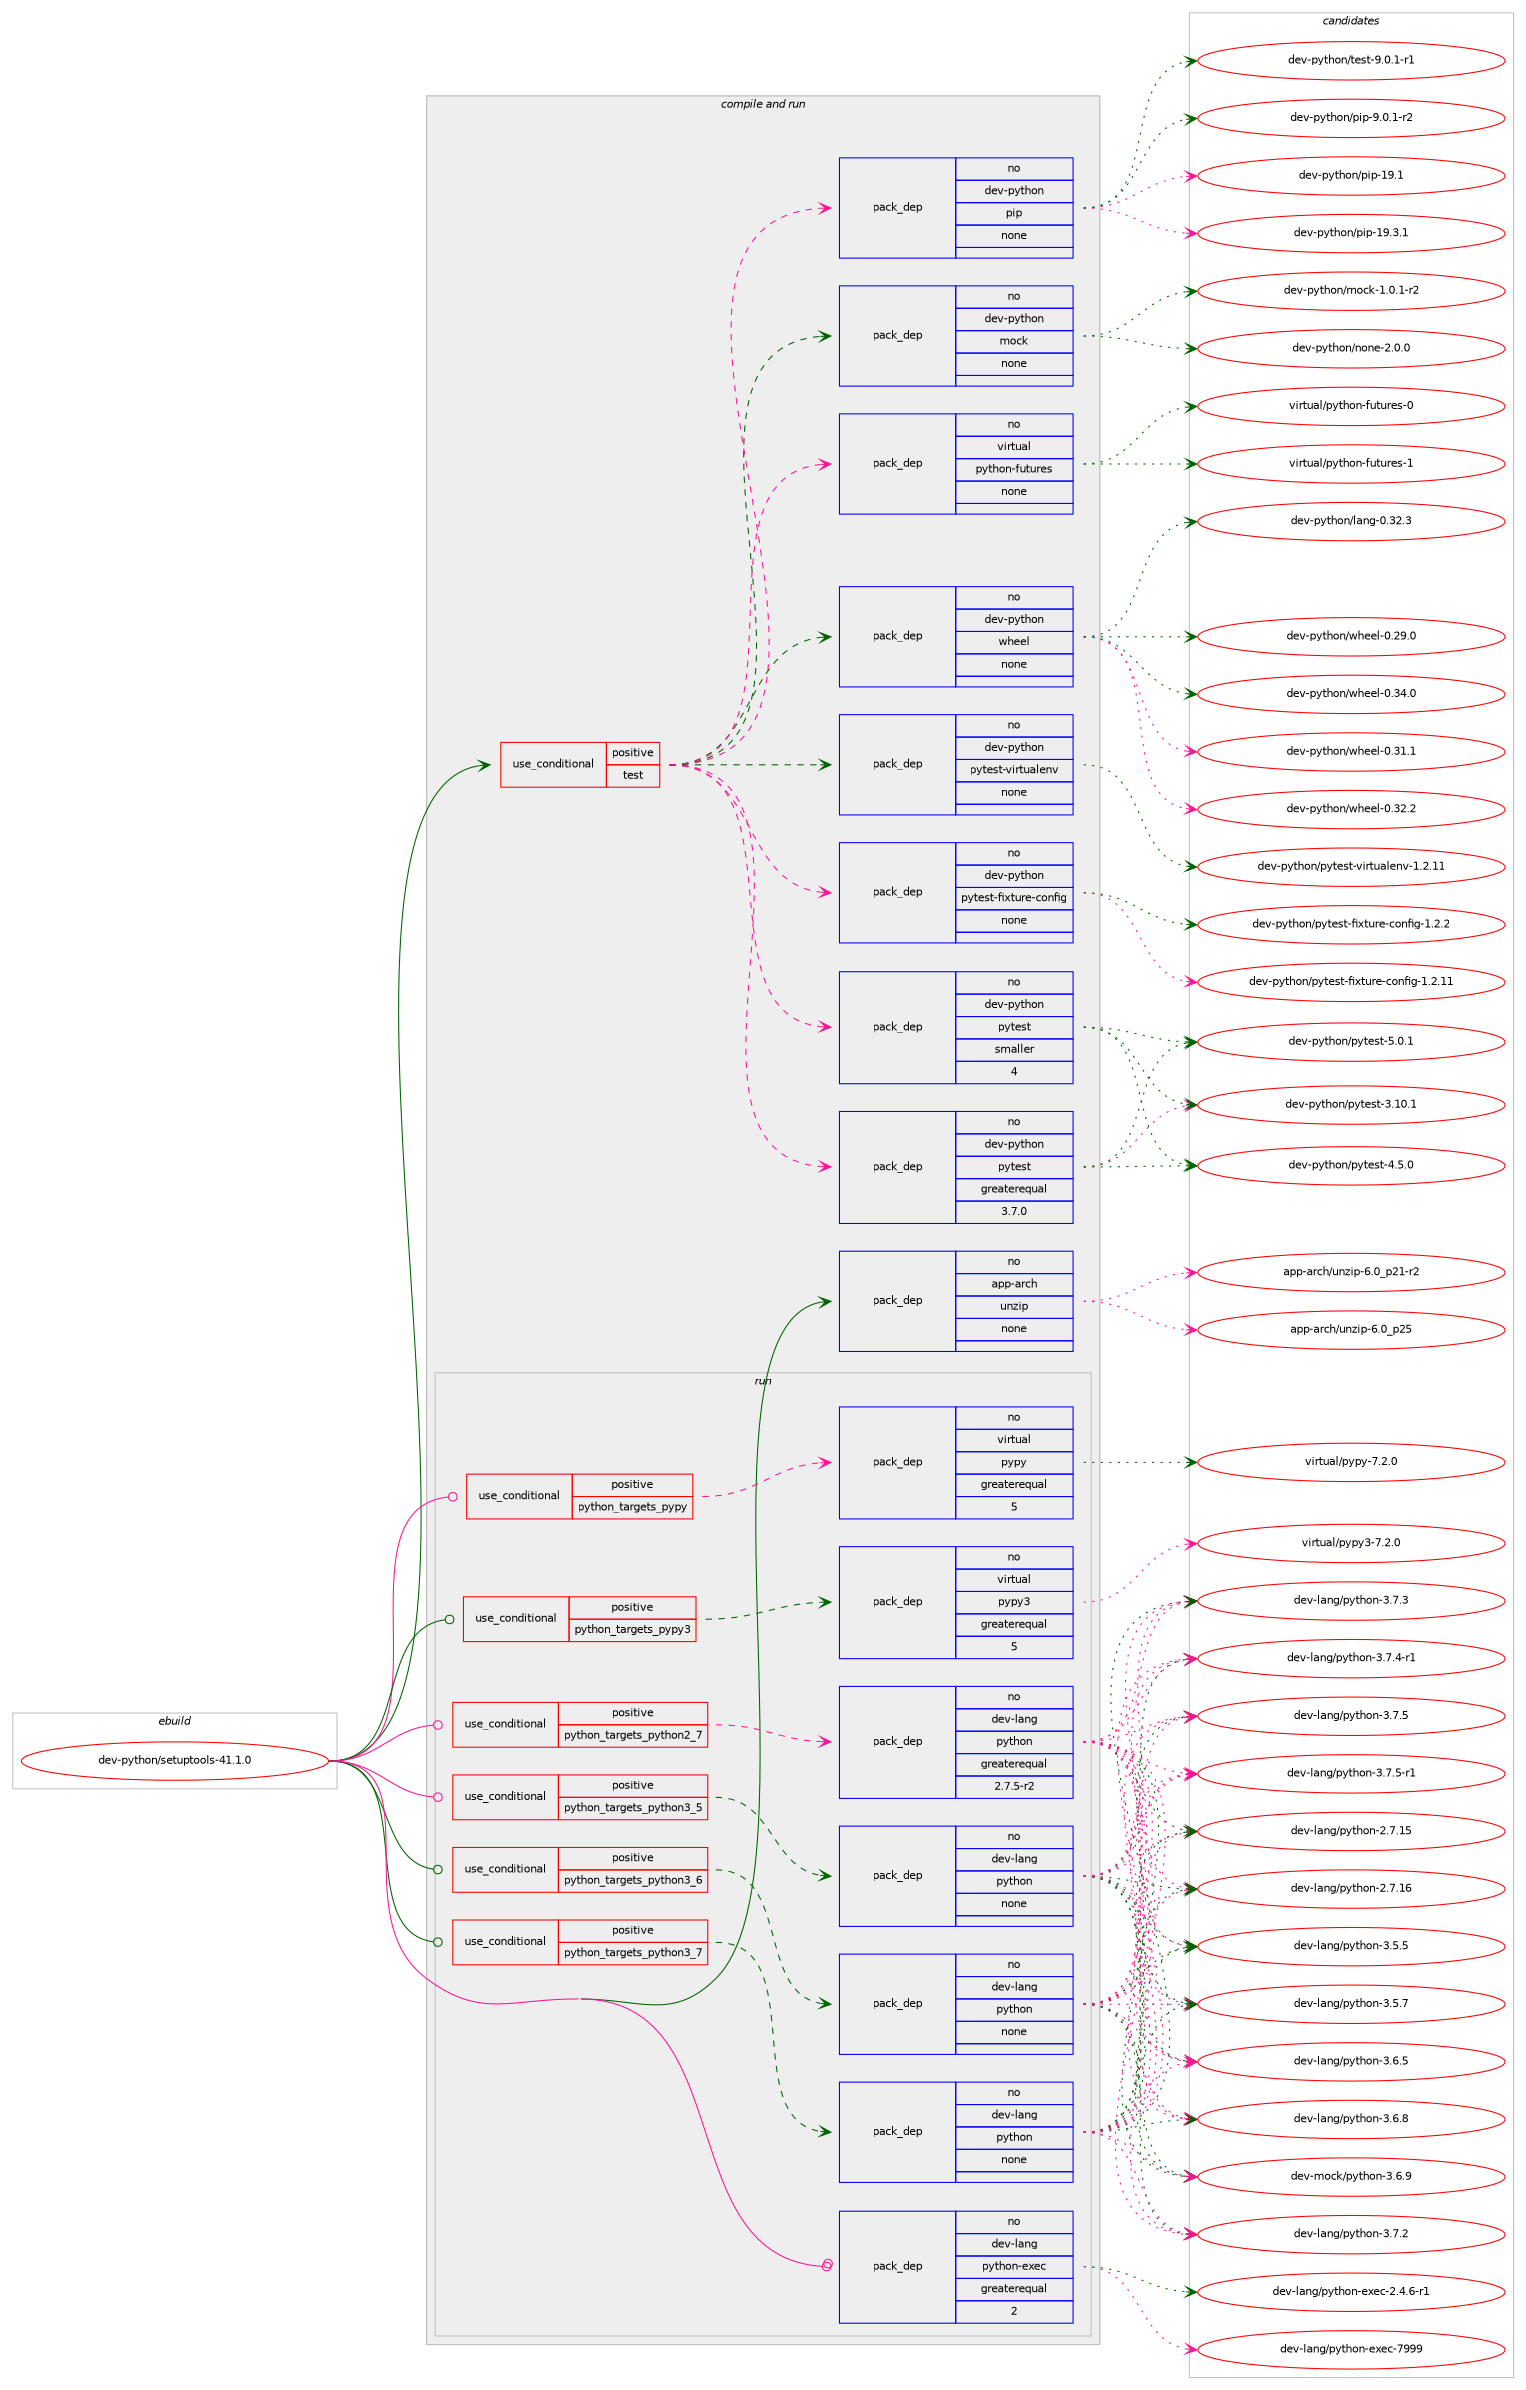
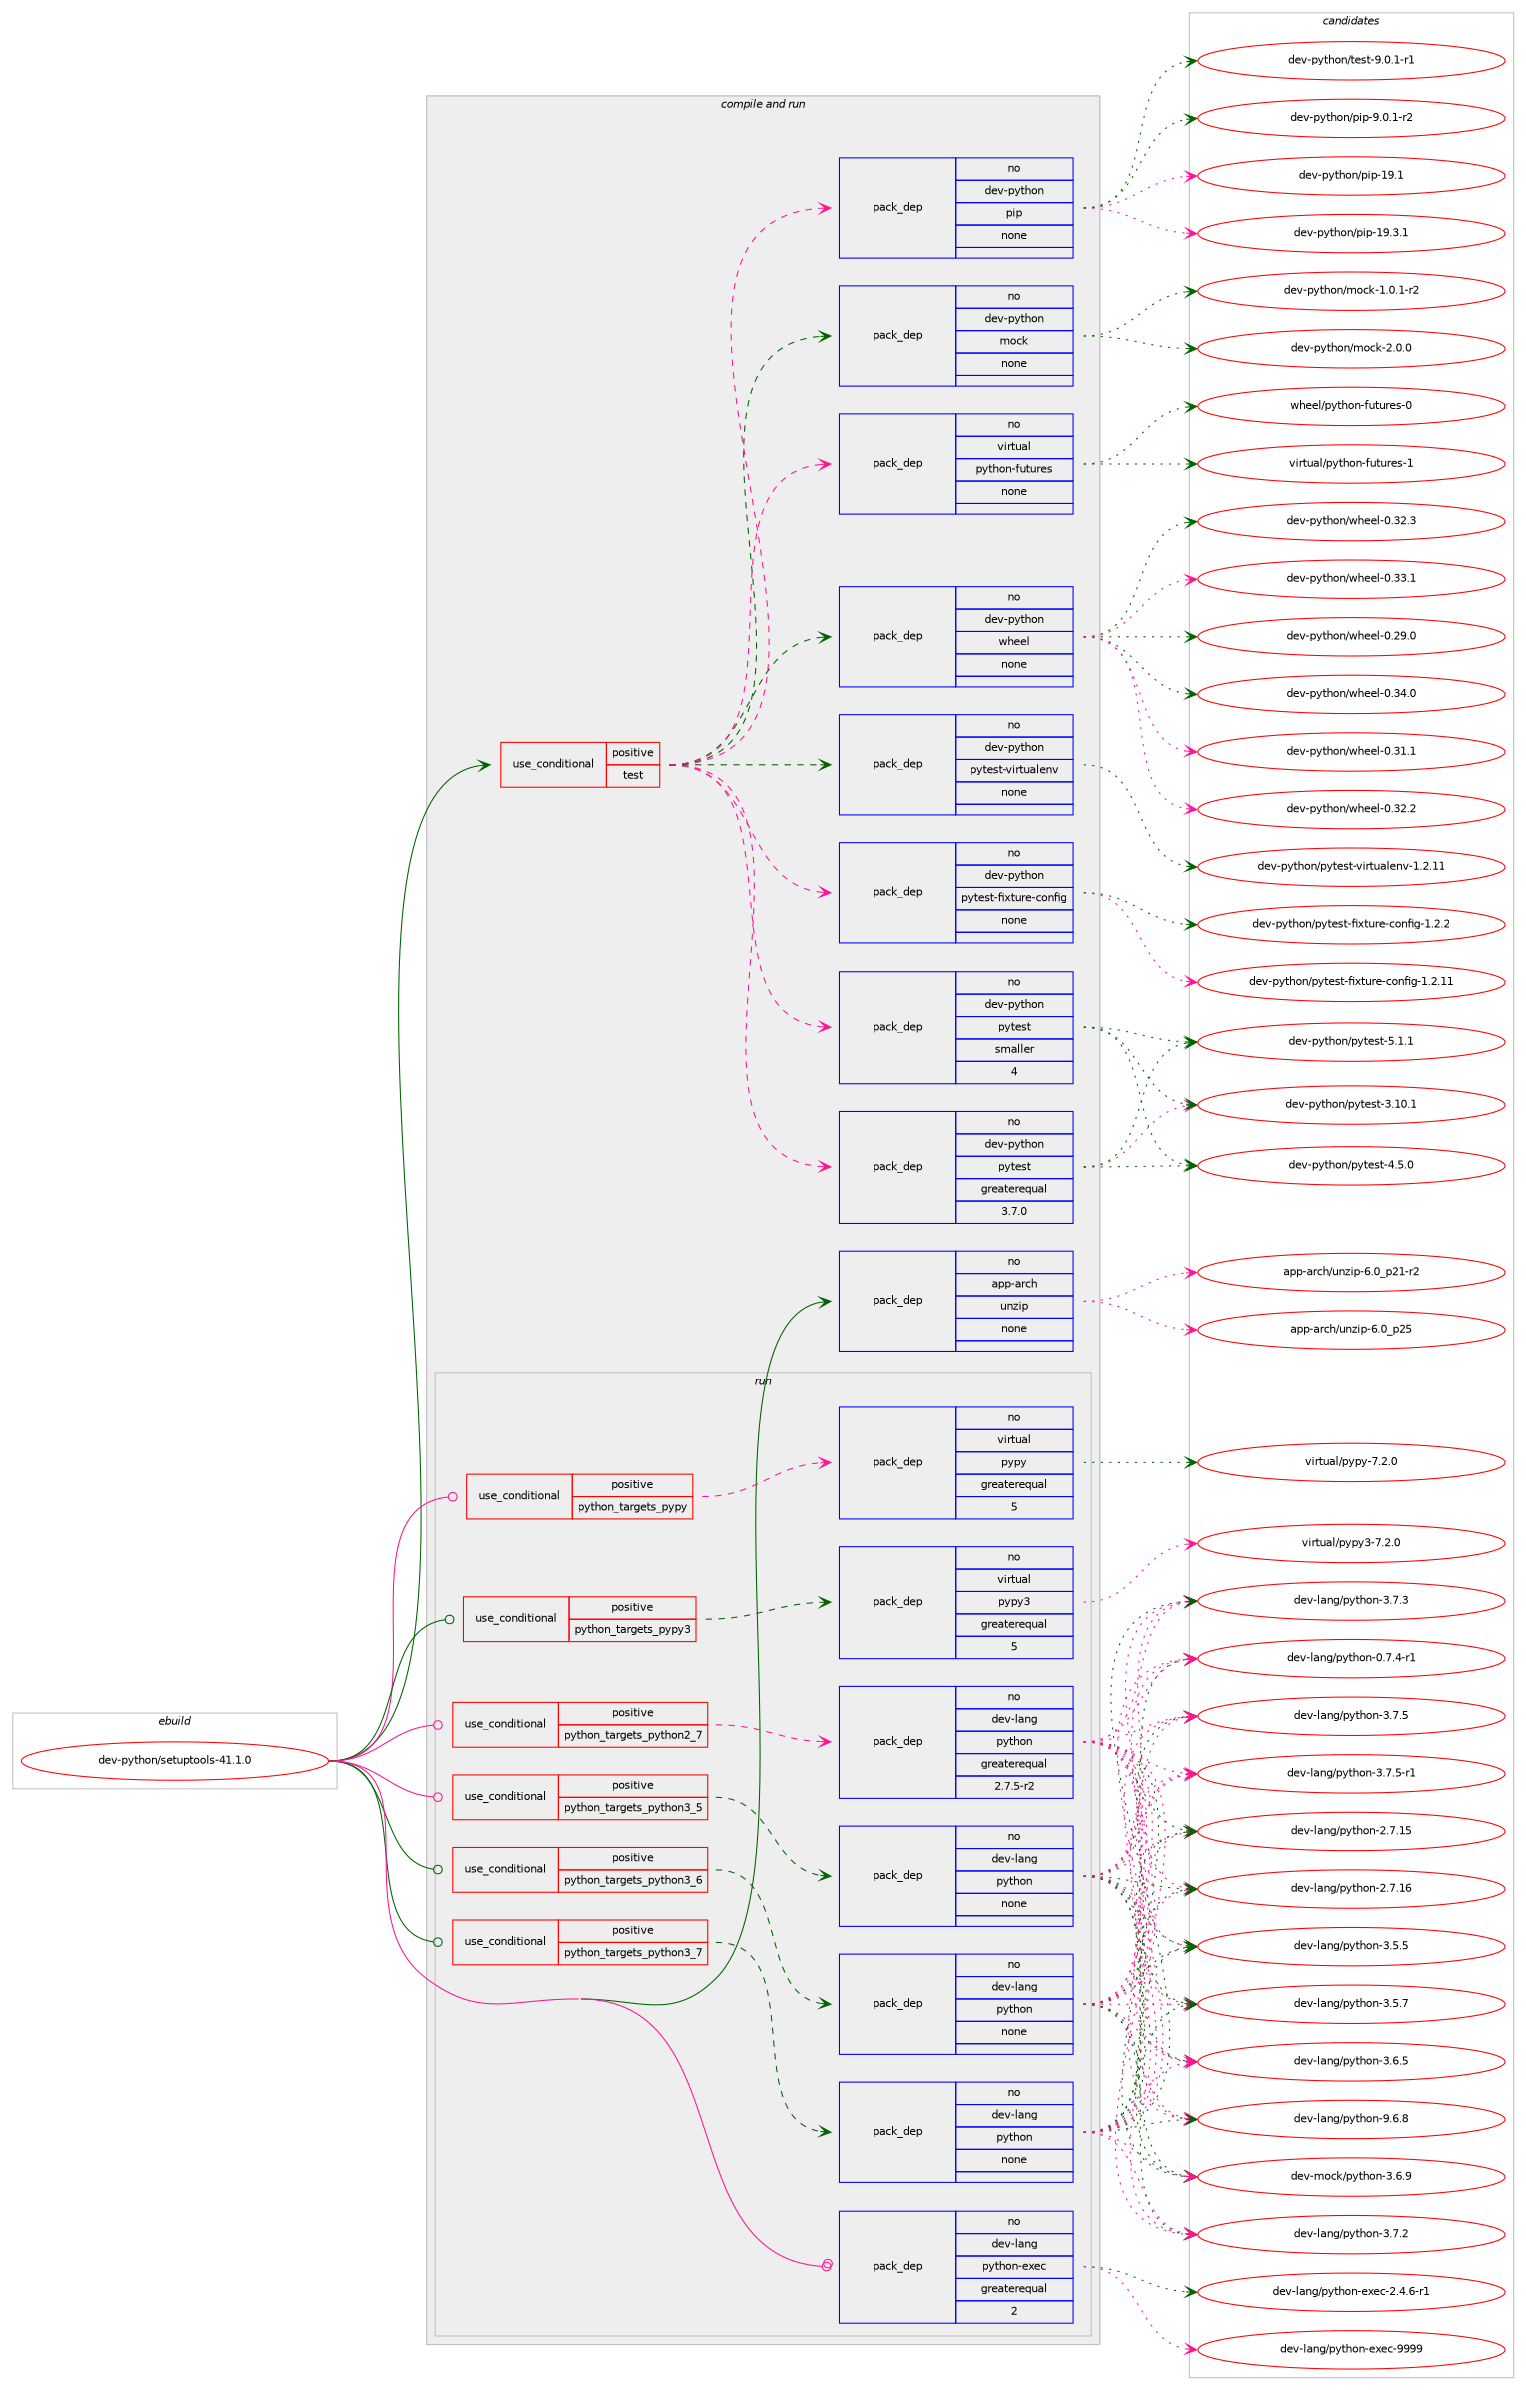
(1351, 349) -> (1351, 349)
(1351, 406) -> (1351, 406)
(1351, 522) -> (1351, 522)
none -> (1351, 579)
(1351, 1042) -> (1351, 1042)
(1351, 1659) -> (1351, 1659)
(1351, 2119) -> (1351, 2119)
(1351, 2350) -> (1351, 2350)
